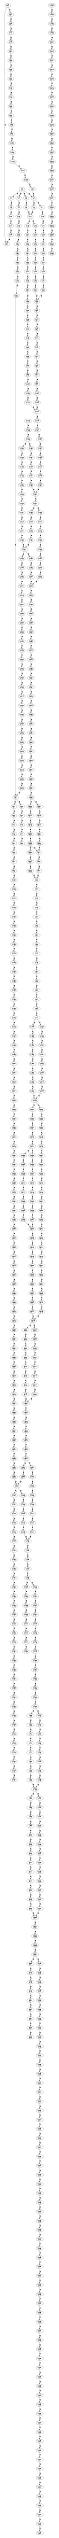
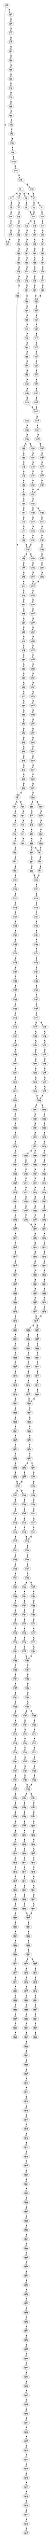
none -> (31, 1656)
none -> (15, 1784)
